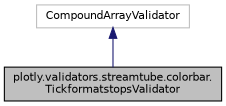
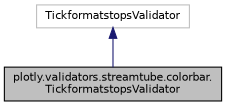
(113, 16) -> (113, 16)
